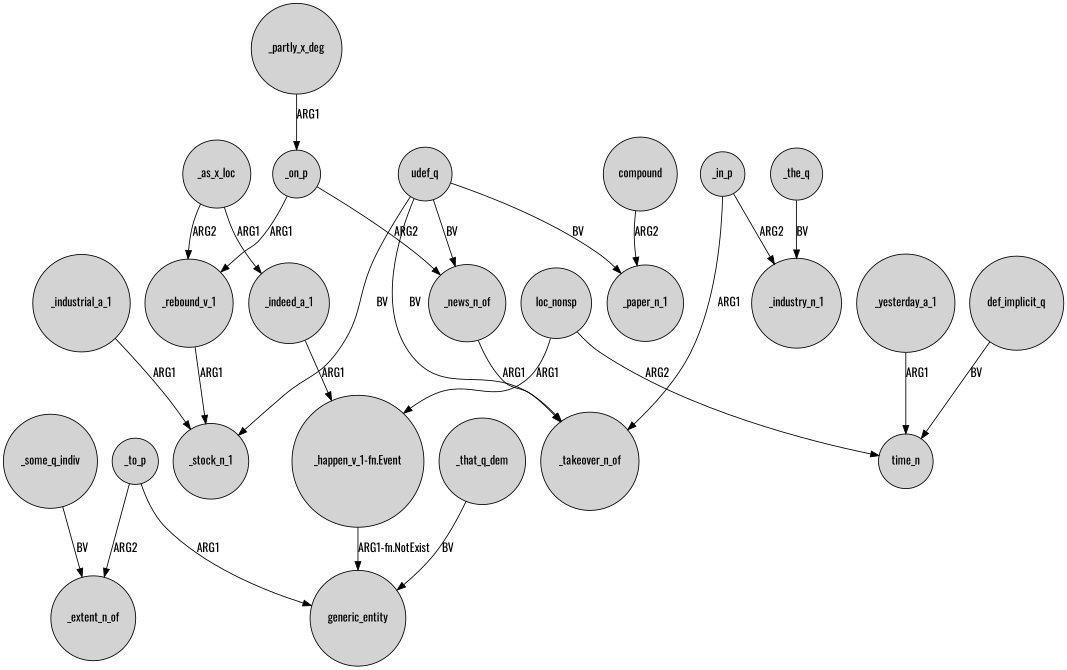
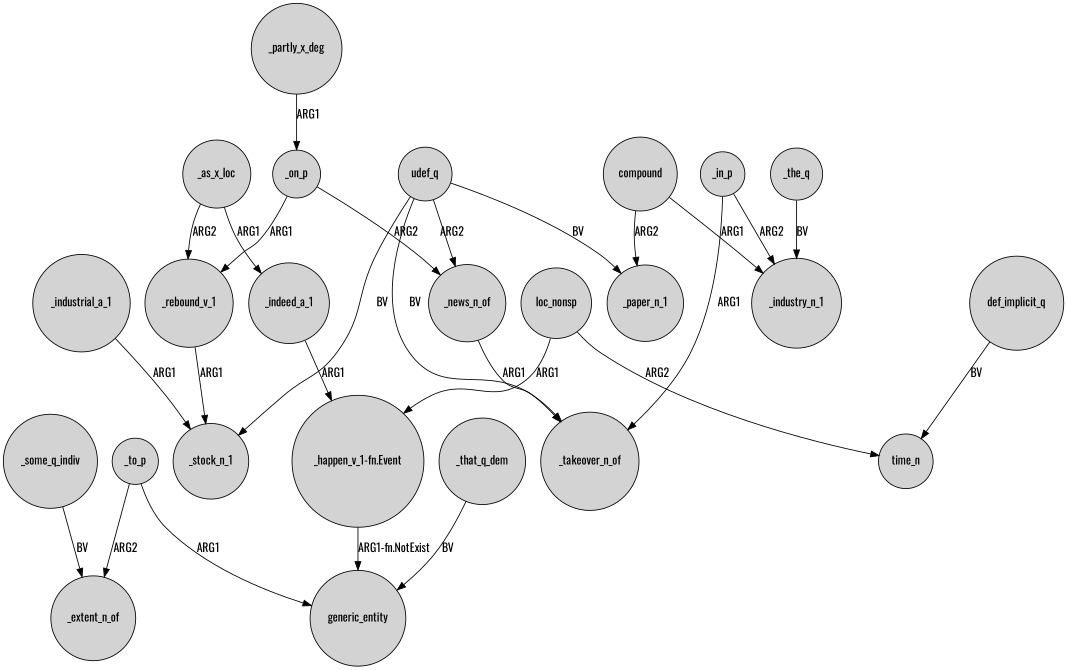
none -> (713, 232)
(452, 233) -> (452, 233)
(906, 303) -> none
